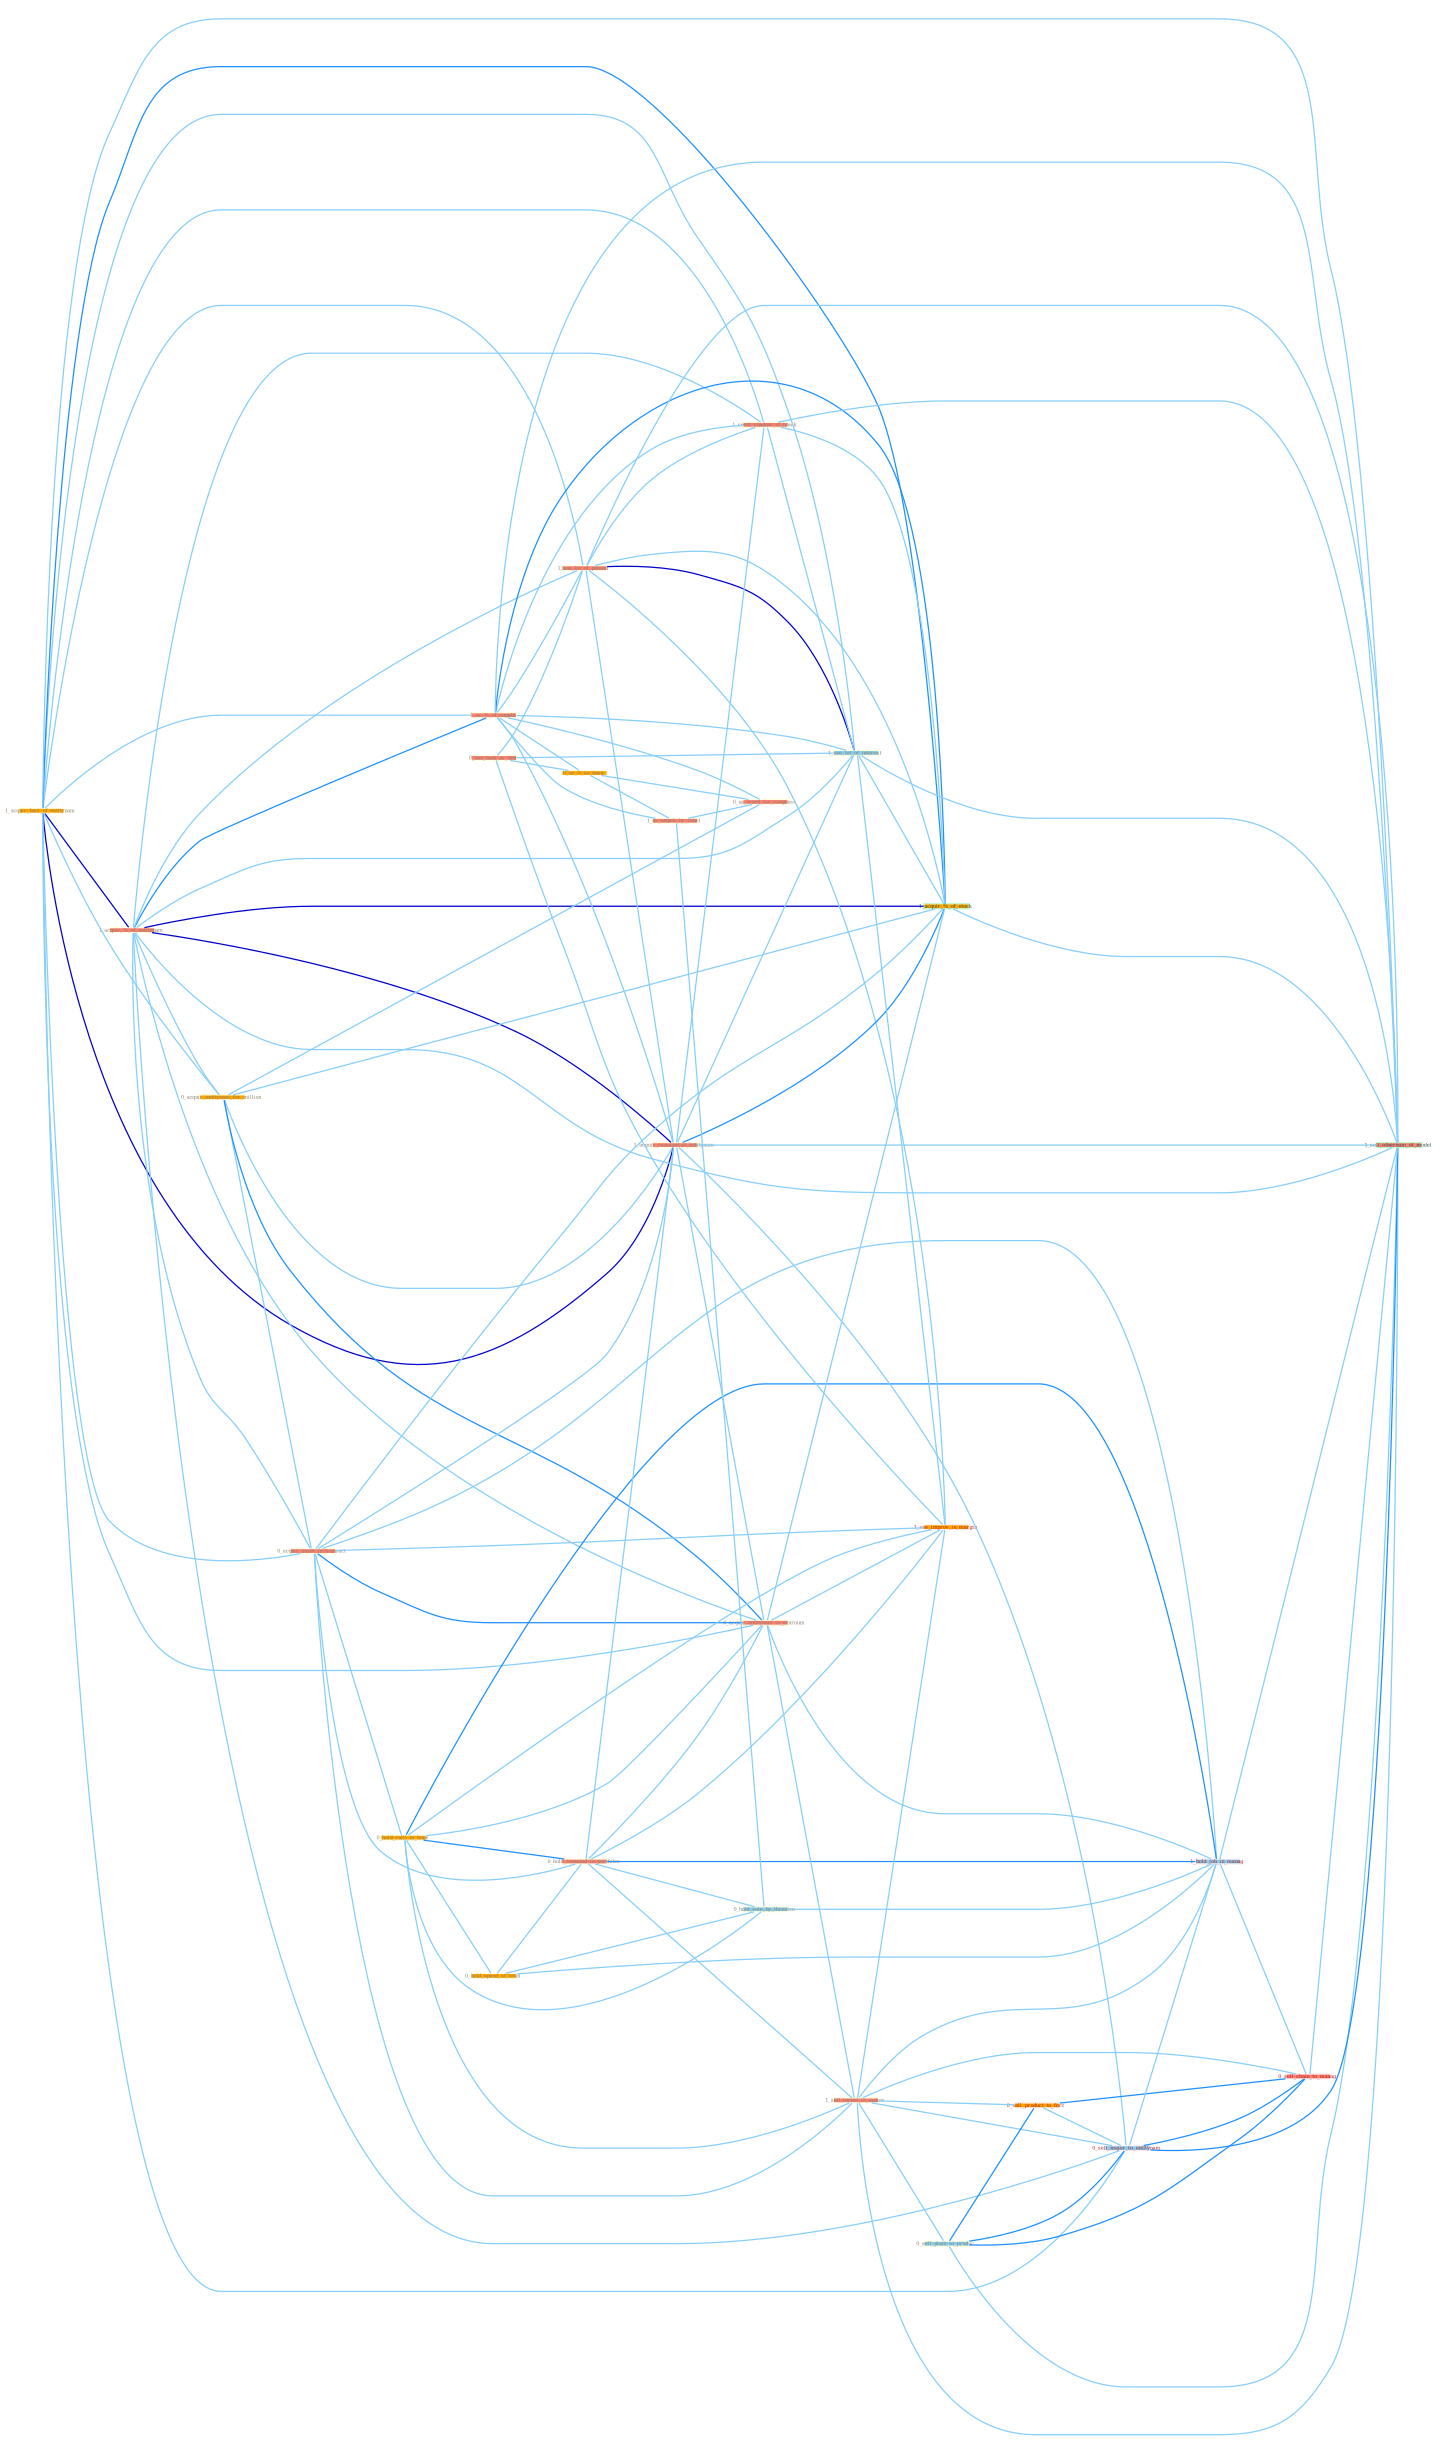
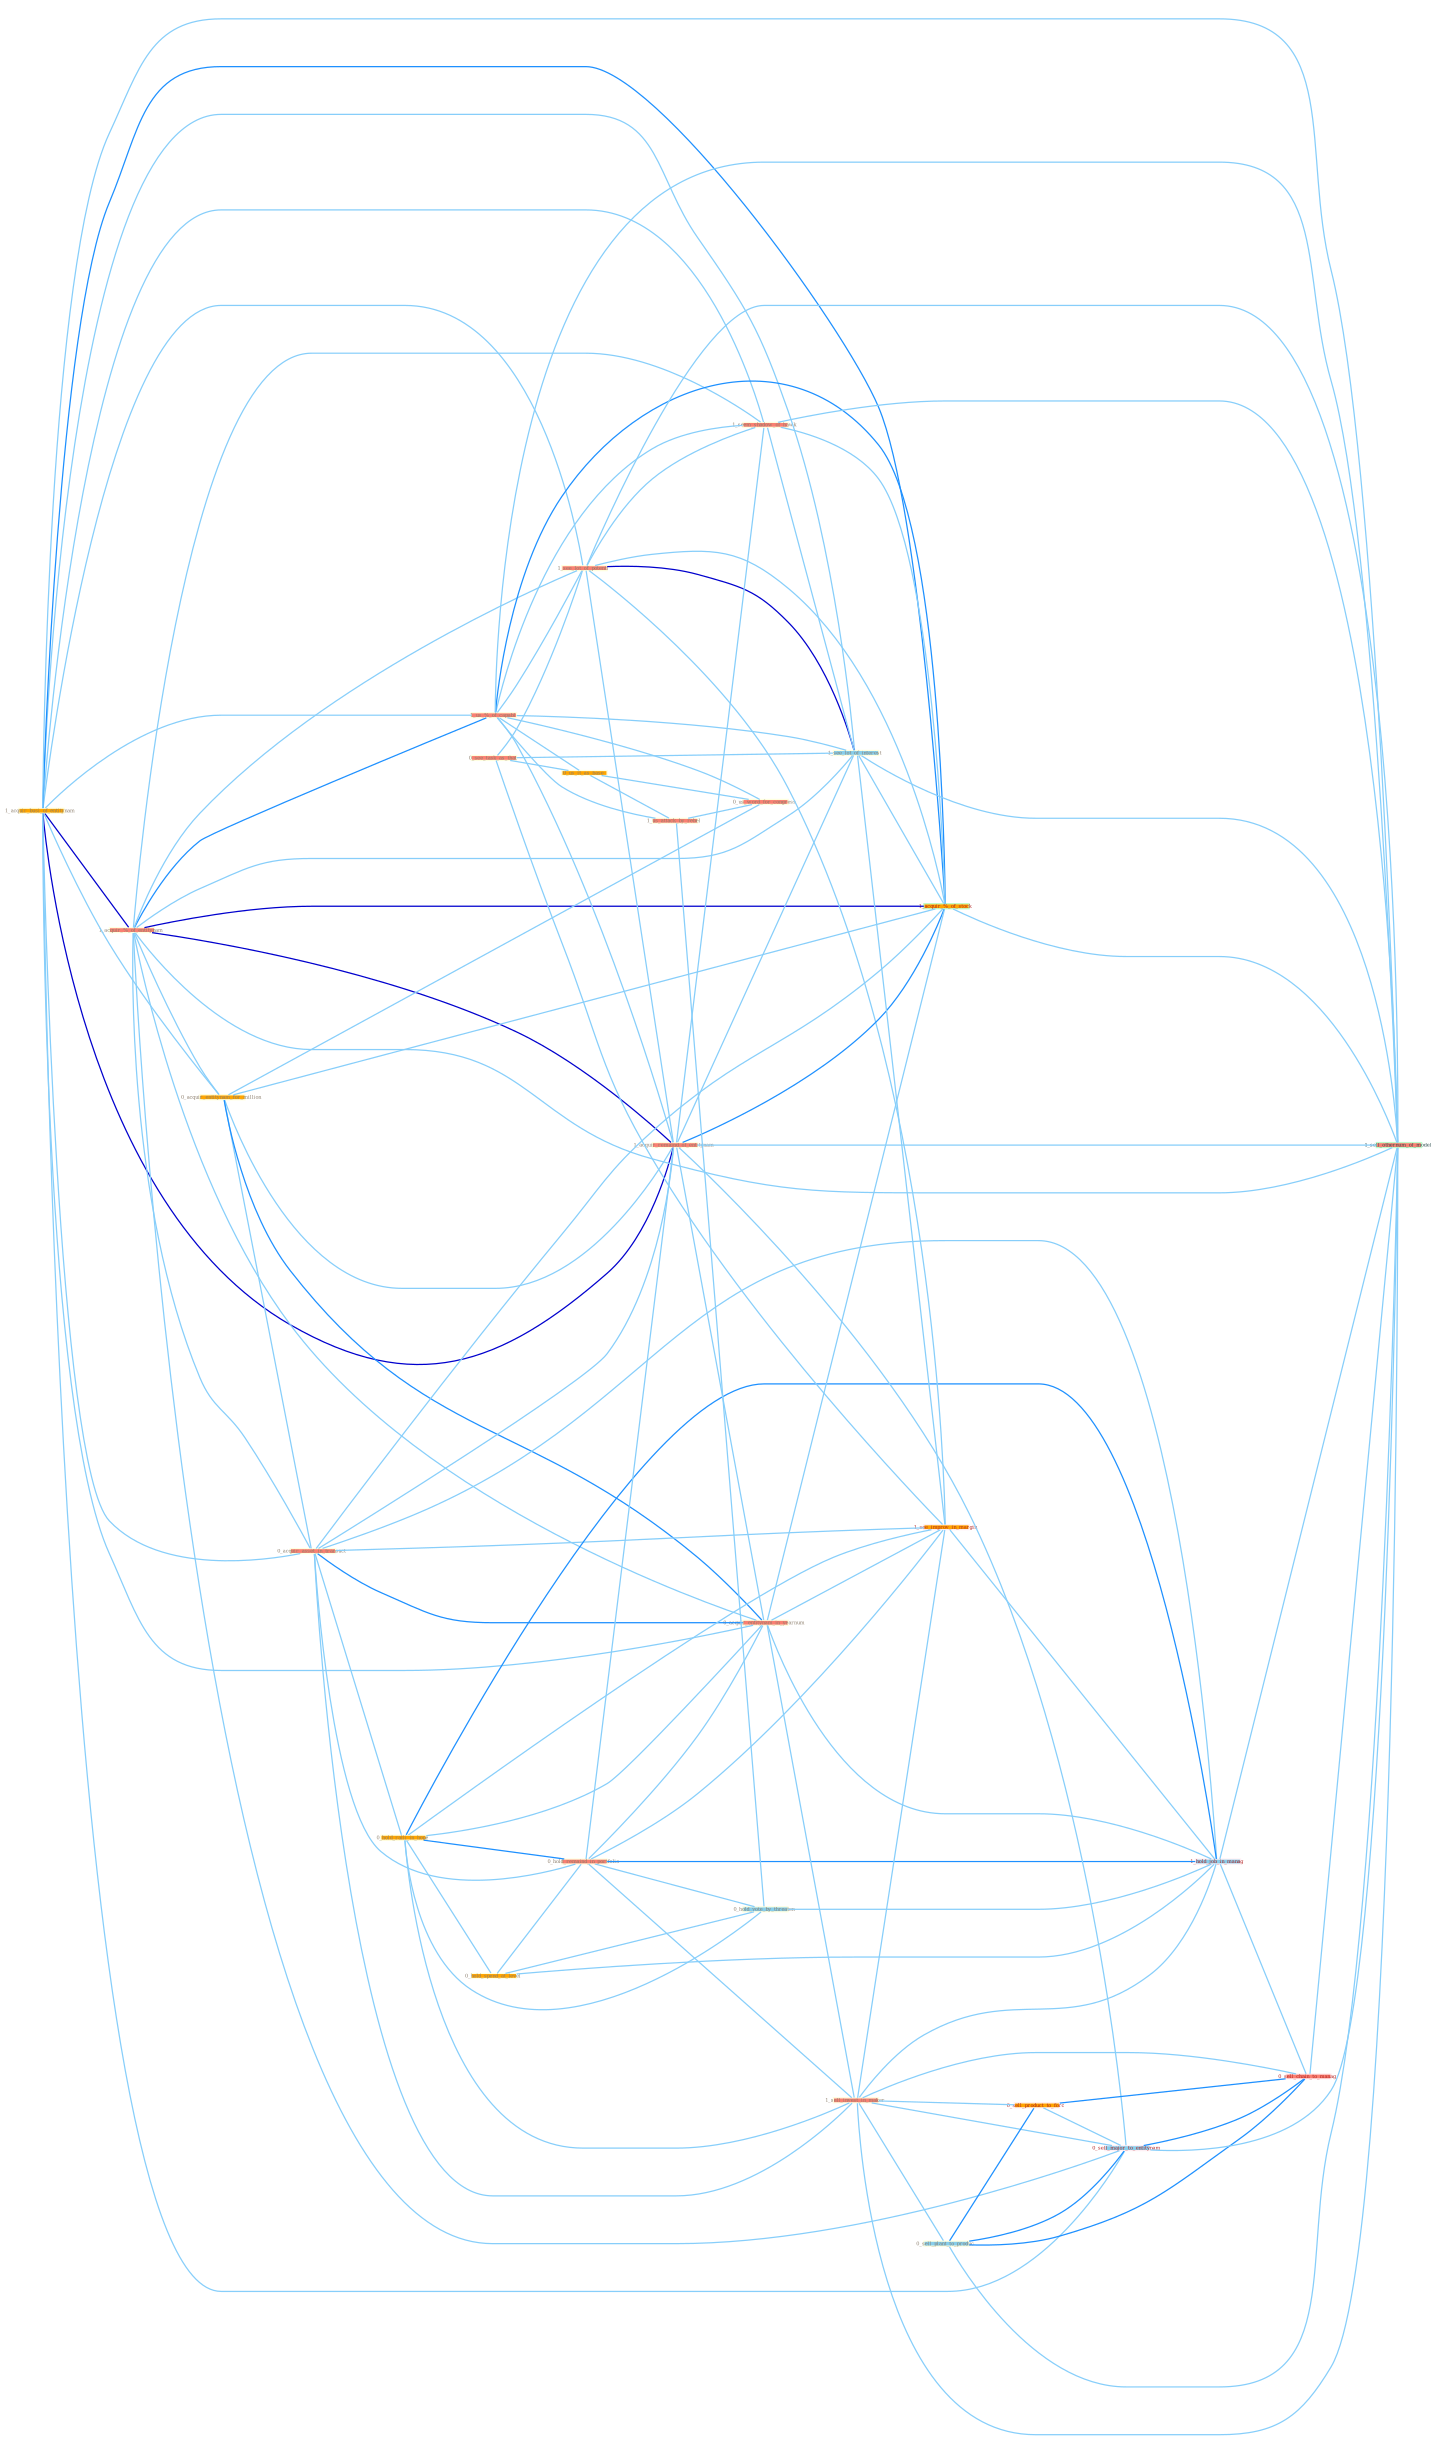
(946, 906) -> (946, 906)
(1379, 1720) -> (1379, 1720)
(1173, 2005) -> (1082, 1695)
